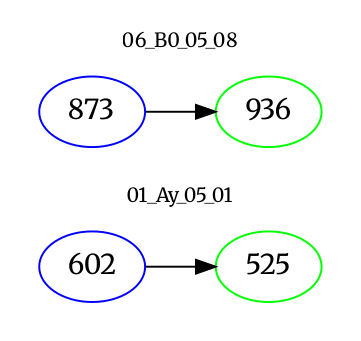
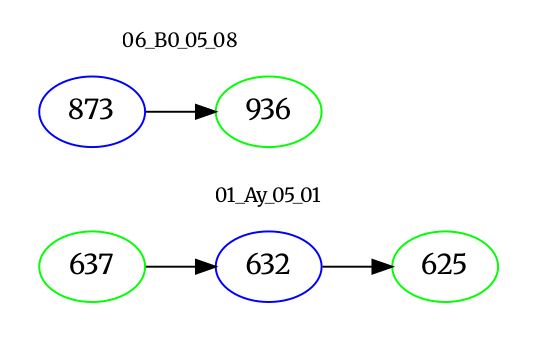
none -> (92, 267)
(92, 267) -> (269, 267)
(269, 267) -> (445, 267)
